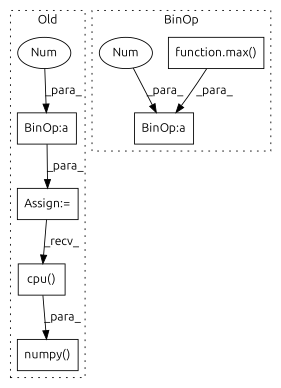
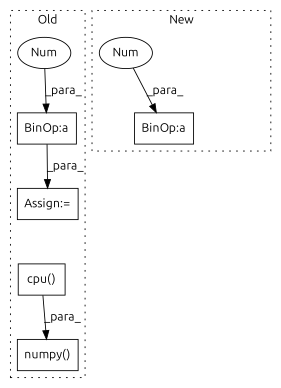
(181, 20) -> (181, 20)
(216, 53) -> none
(45, 237) -> none
